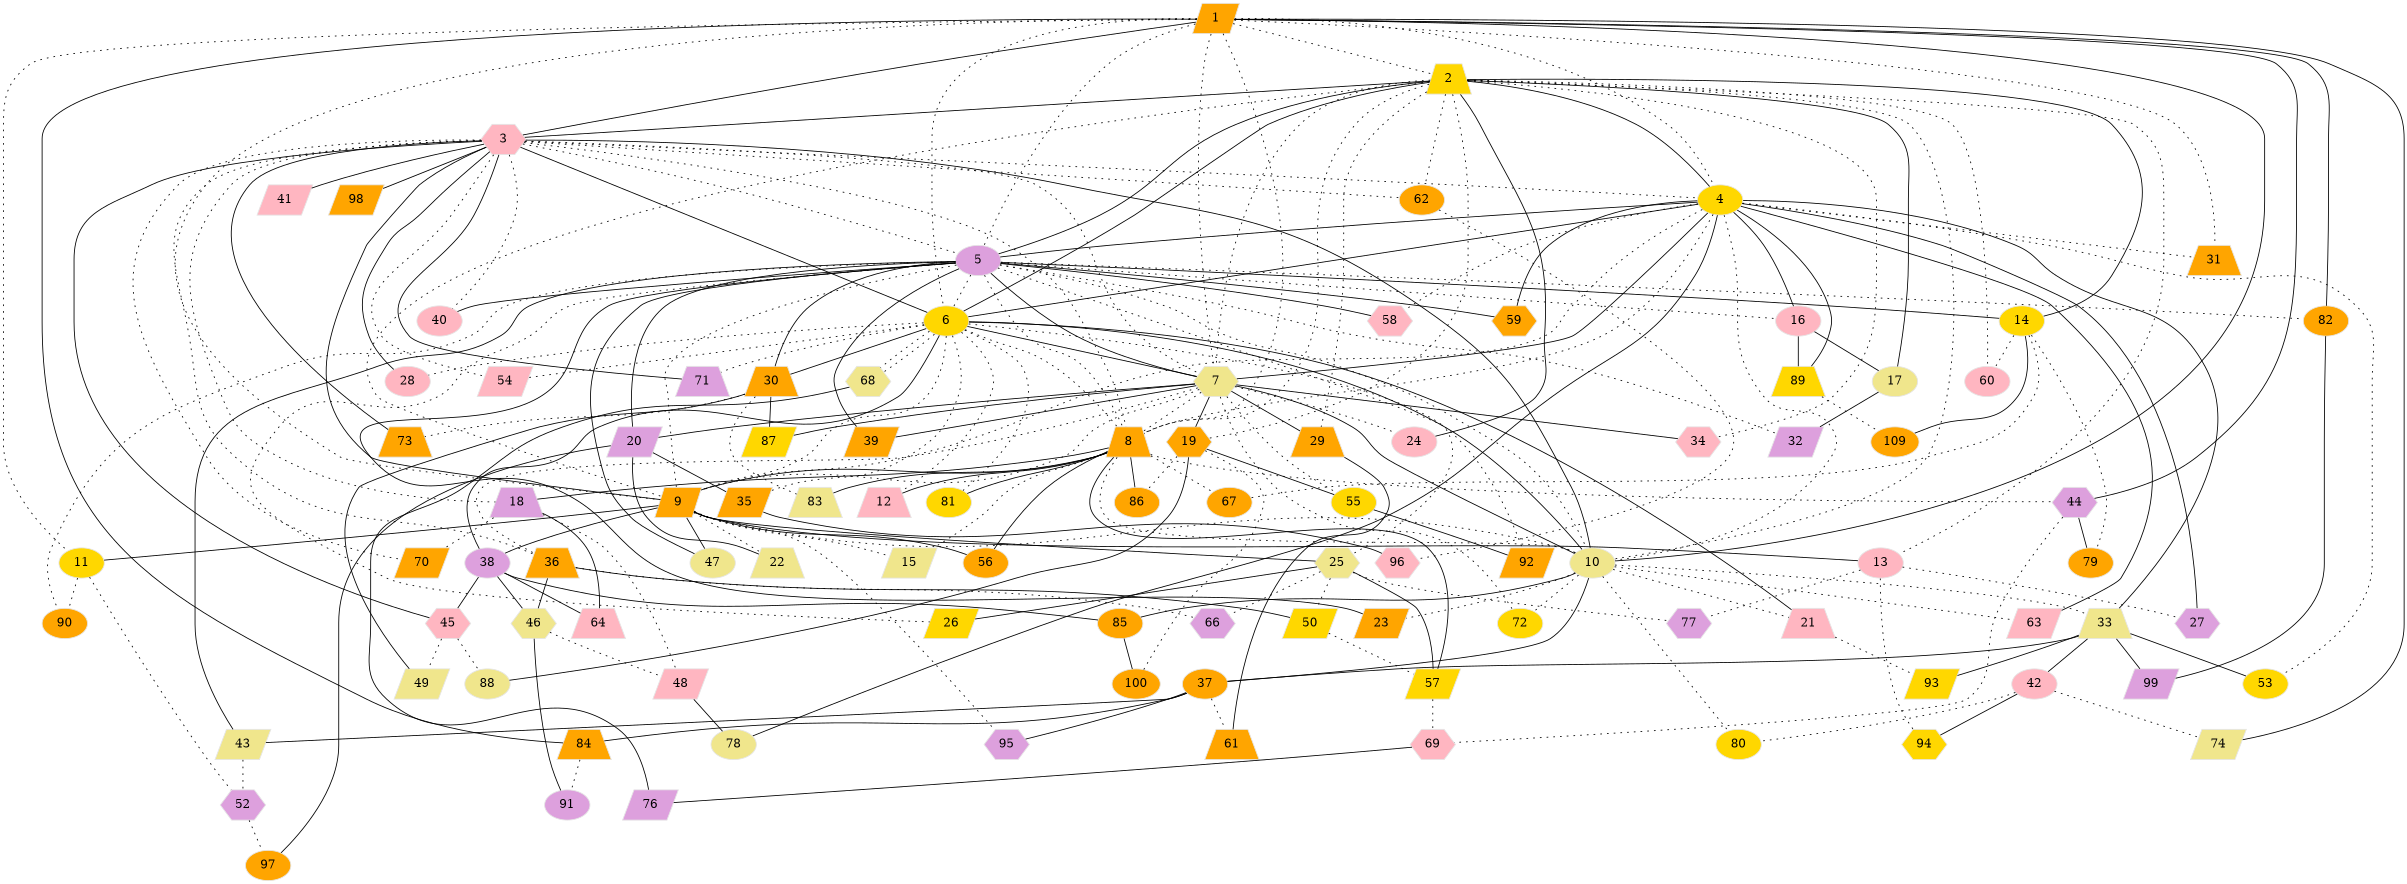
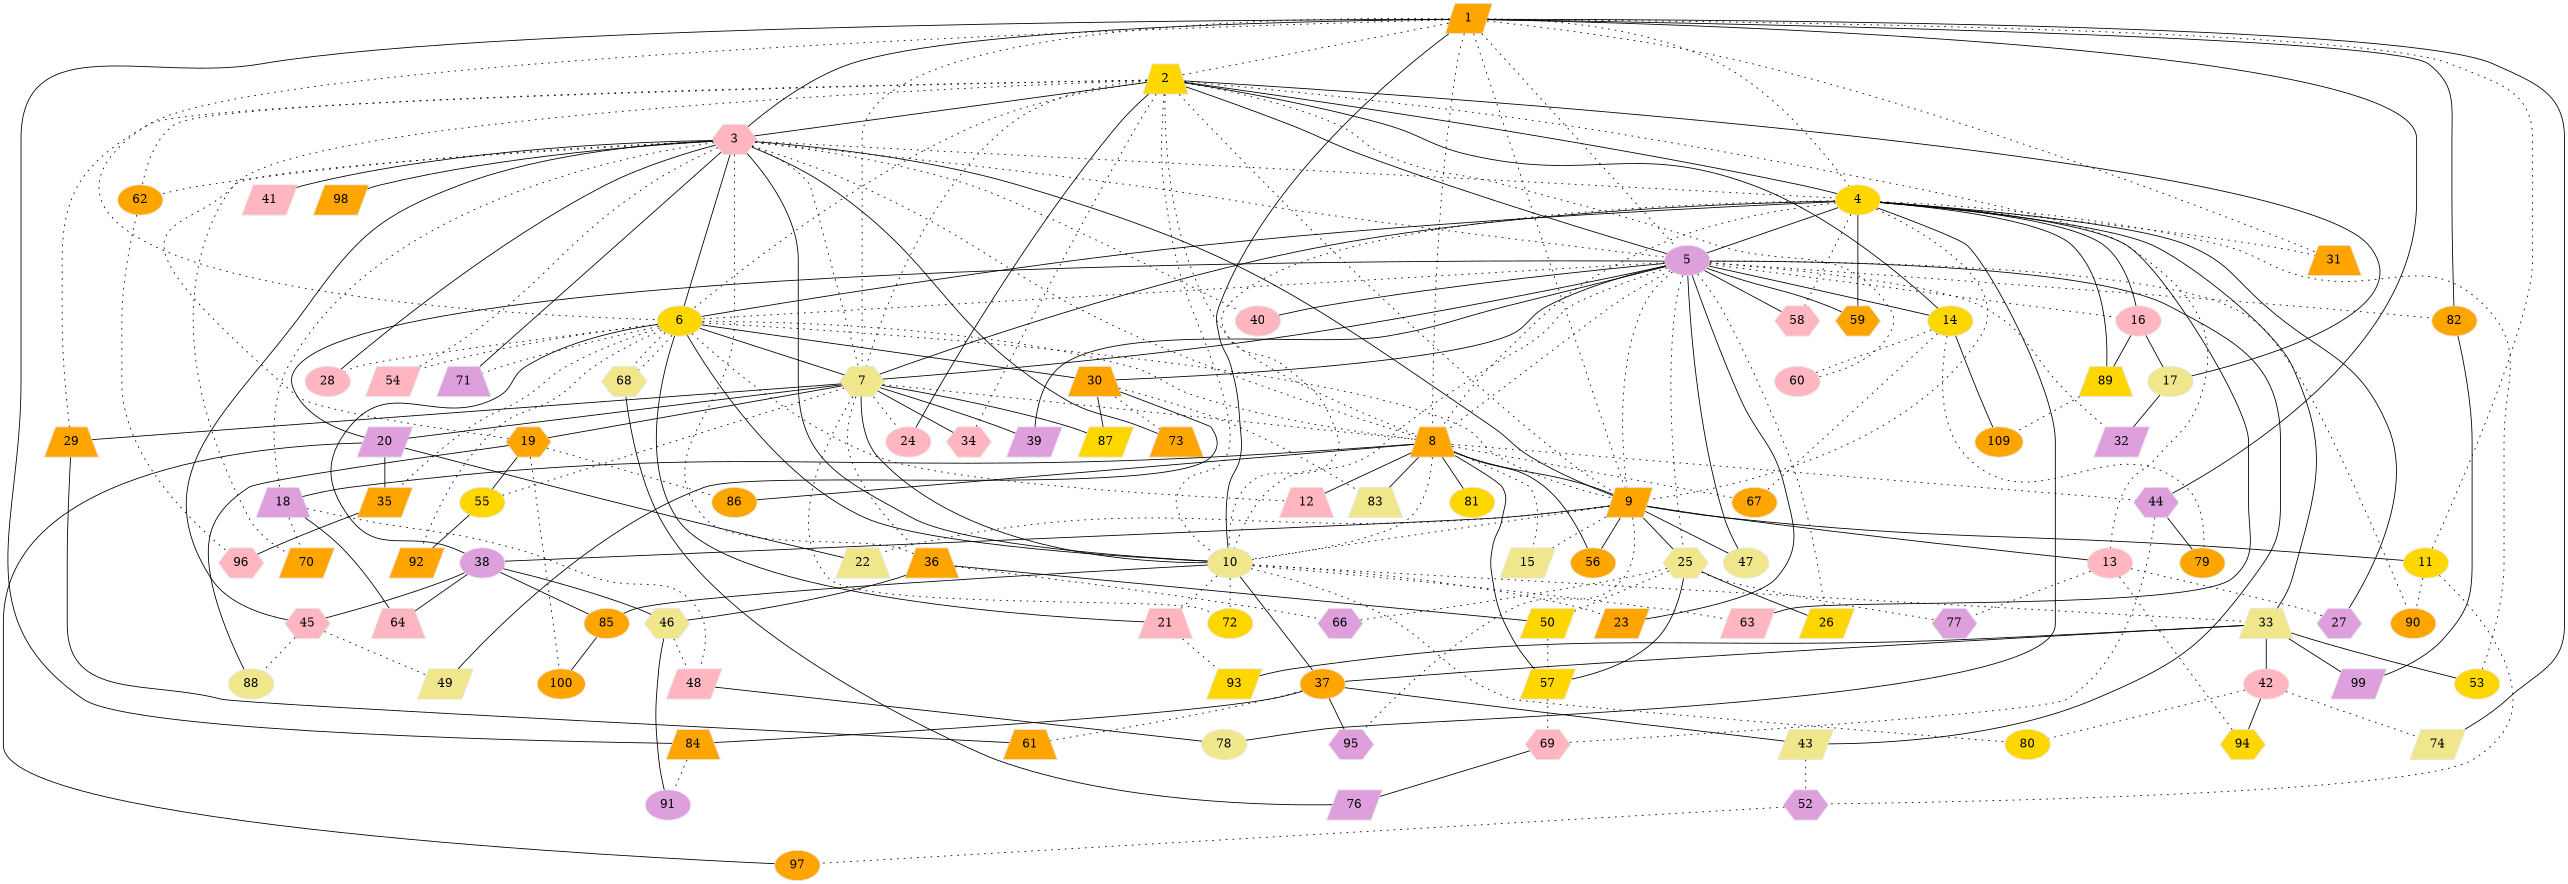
(1189, 177) -> (882, 175)
(1028, 389) -> none
(871, 442) -> (1034, 442)
(1082, 442) -> none
